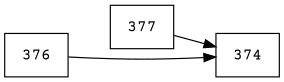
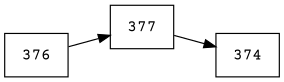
(136, 59) -> (84, 43)
